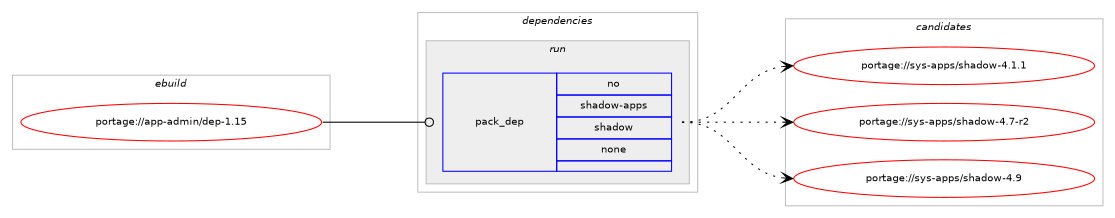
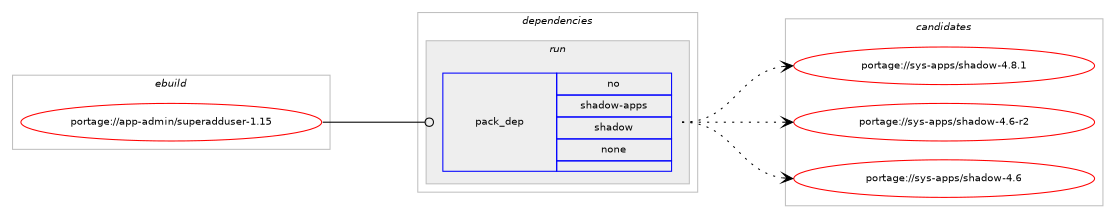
(944, 66) -> (944, 66)
(171, 122) -> (171, 122)
(944, 122) -> (944, 122)
(944, 179) -> (944, 179)
